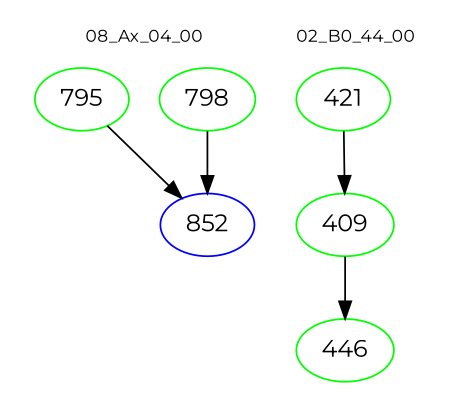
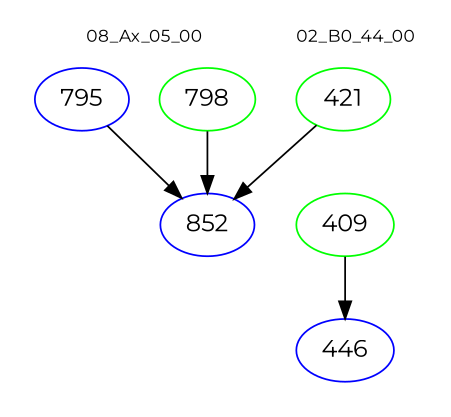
(145, 37) -> (145, 37)
(82, 99) -> (82, 99)
(344, 154) -> (294, 145)
(345, 350) -> (345, 350)
